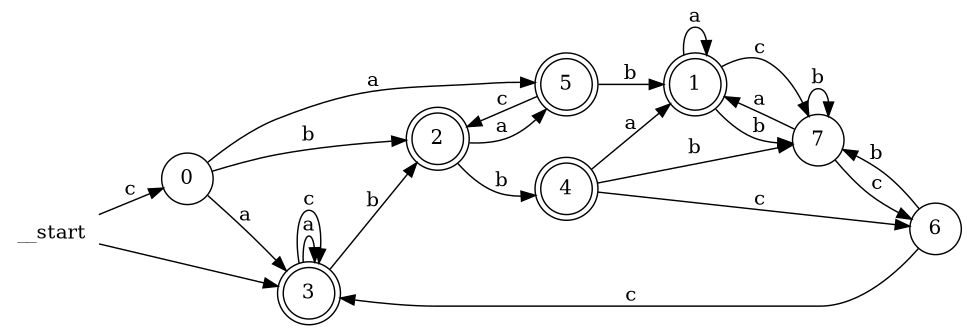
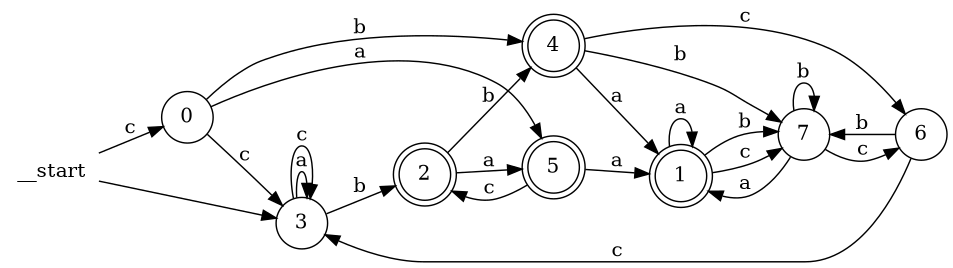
(631, 74) -> (617, 161)
(301, 151) -> (350, 40)
(245, 215) -> (245, 155)
(309, 293) -> (302, 223)
